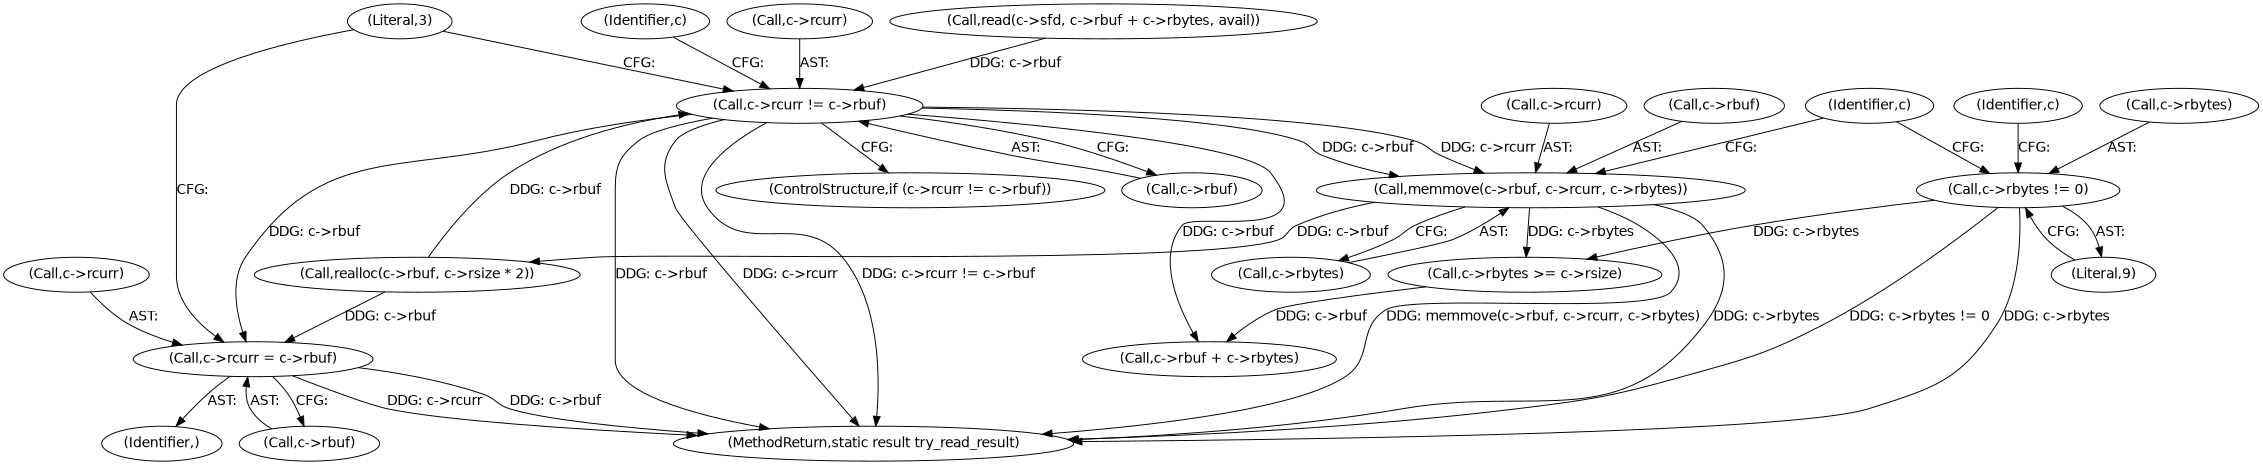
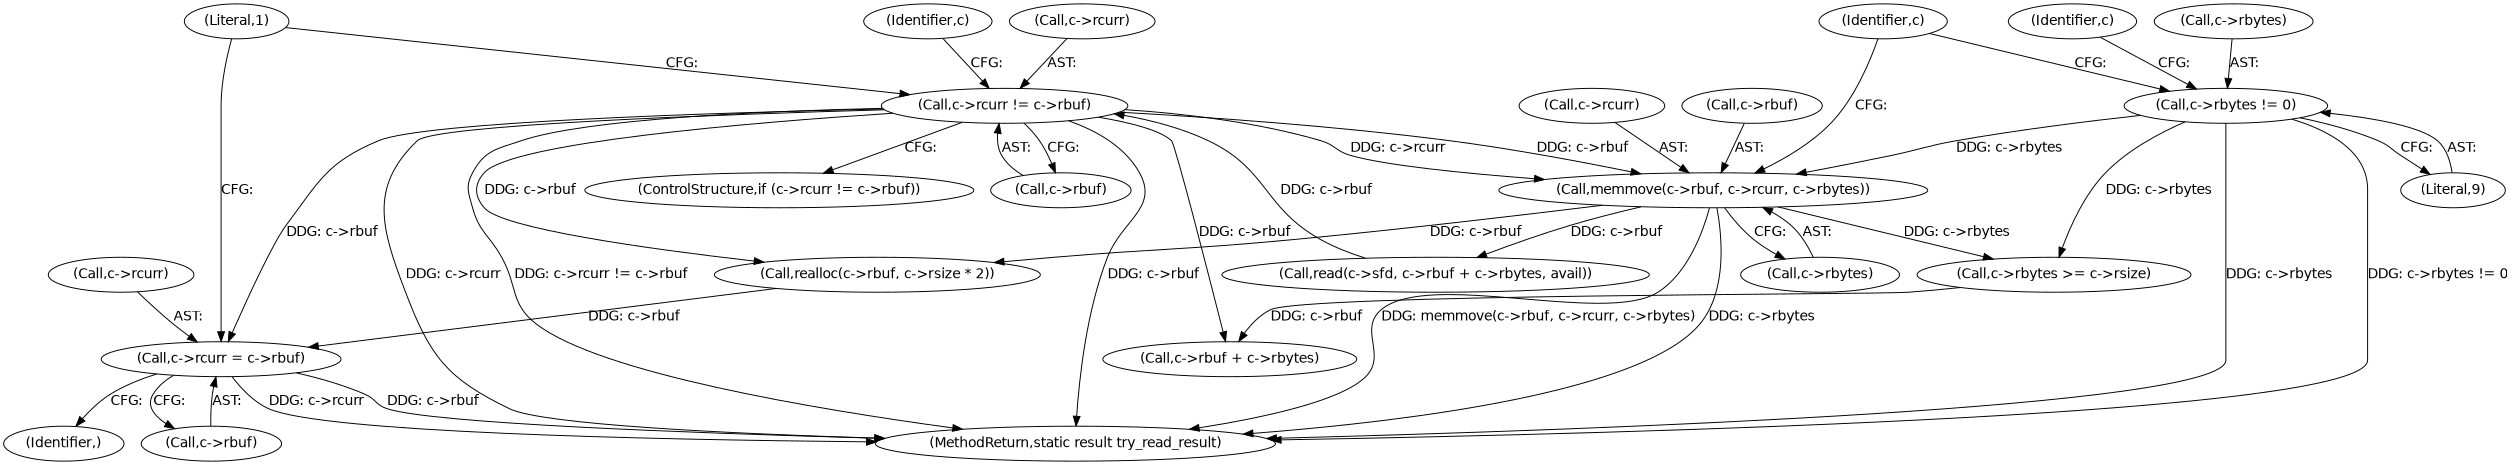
(400, 21) -> (237, 21)
none -> (1972, 138)
(537, 157) -> (530, 155)
none -> (1563, 228)
(2066, 233) -> (2464, 148)
(2113, 233) -> (2419, 148)
(224, 401) -> (129, 401)
